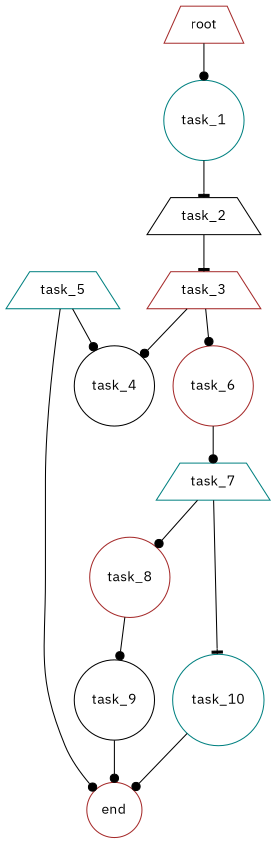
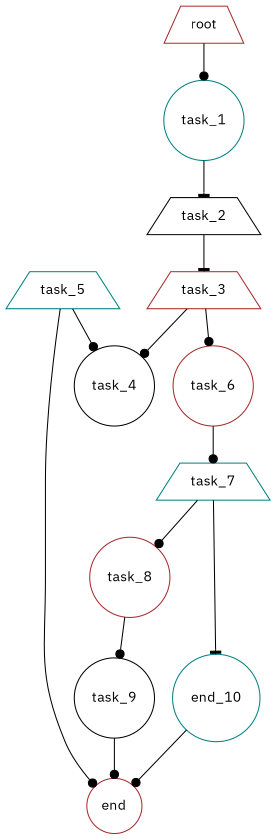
(218, 700) -> (216, 698)
